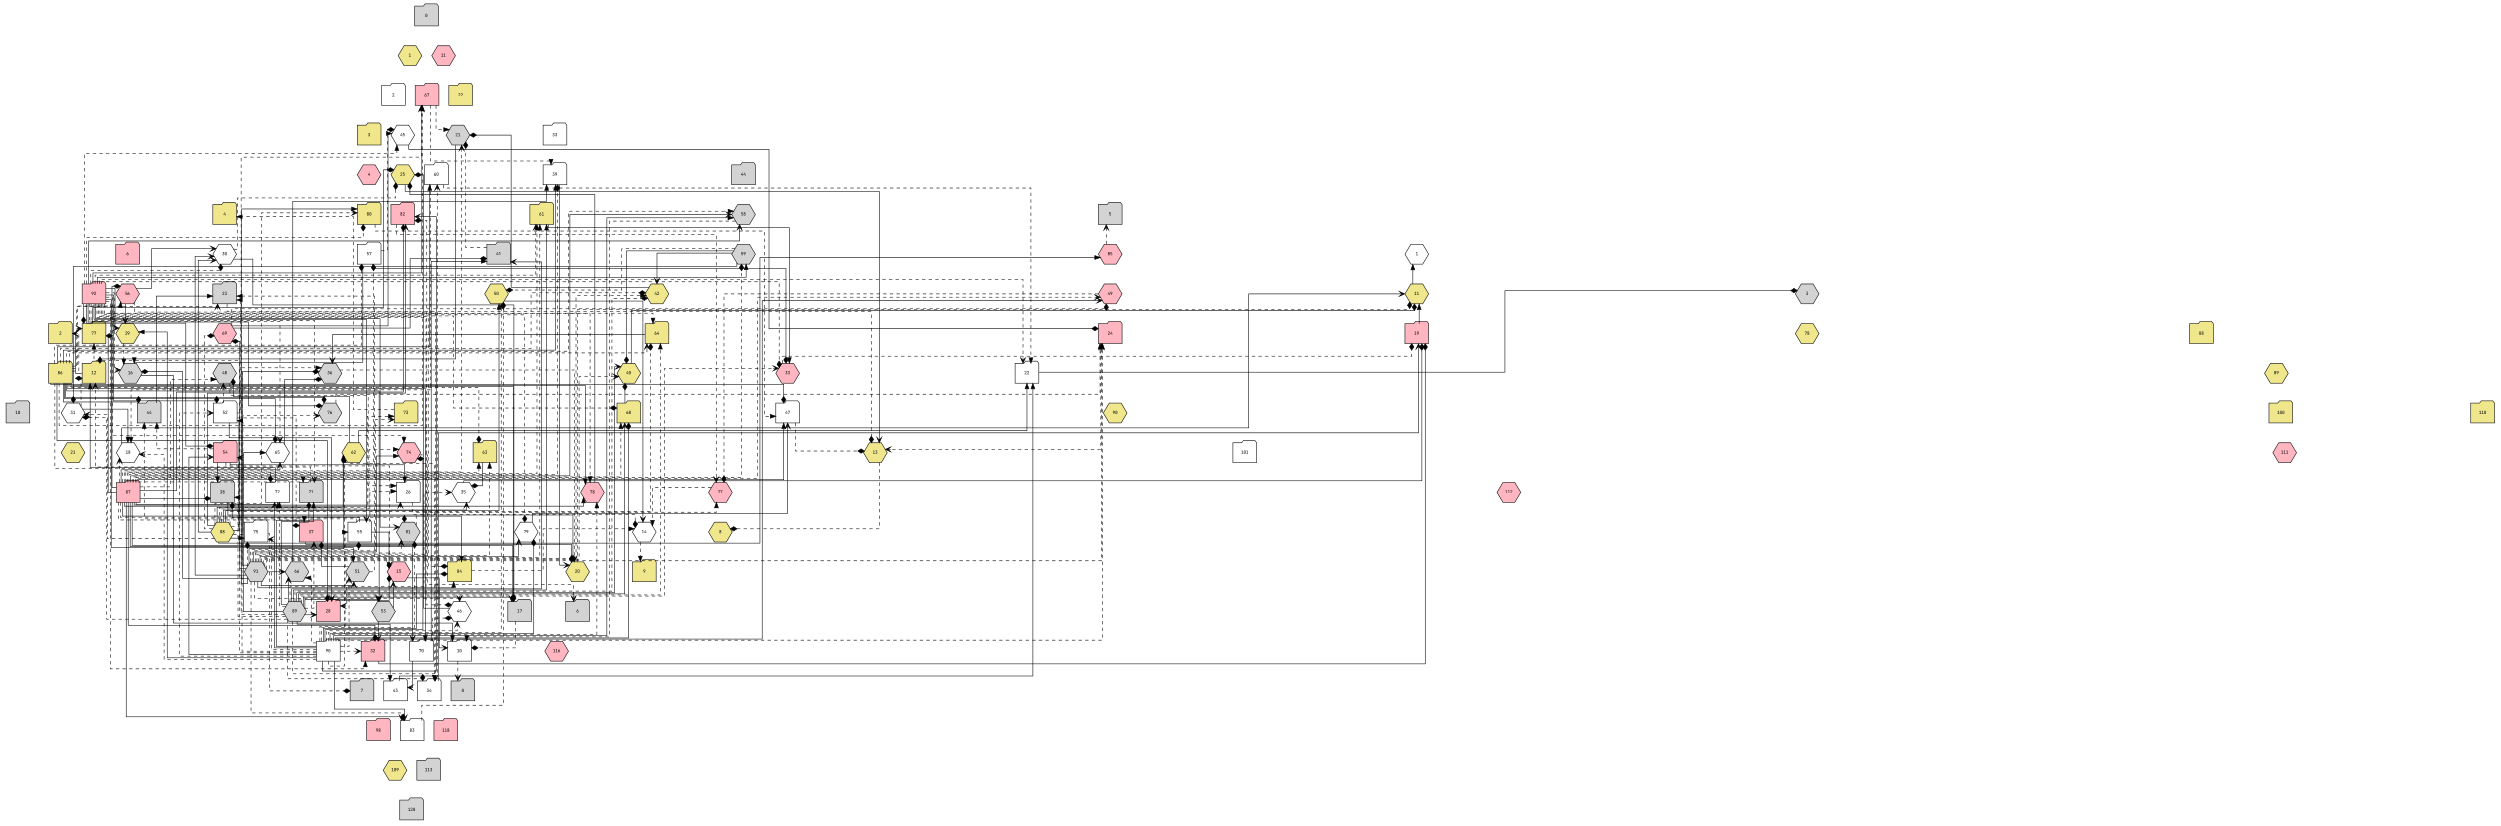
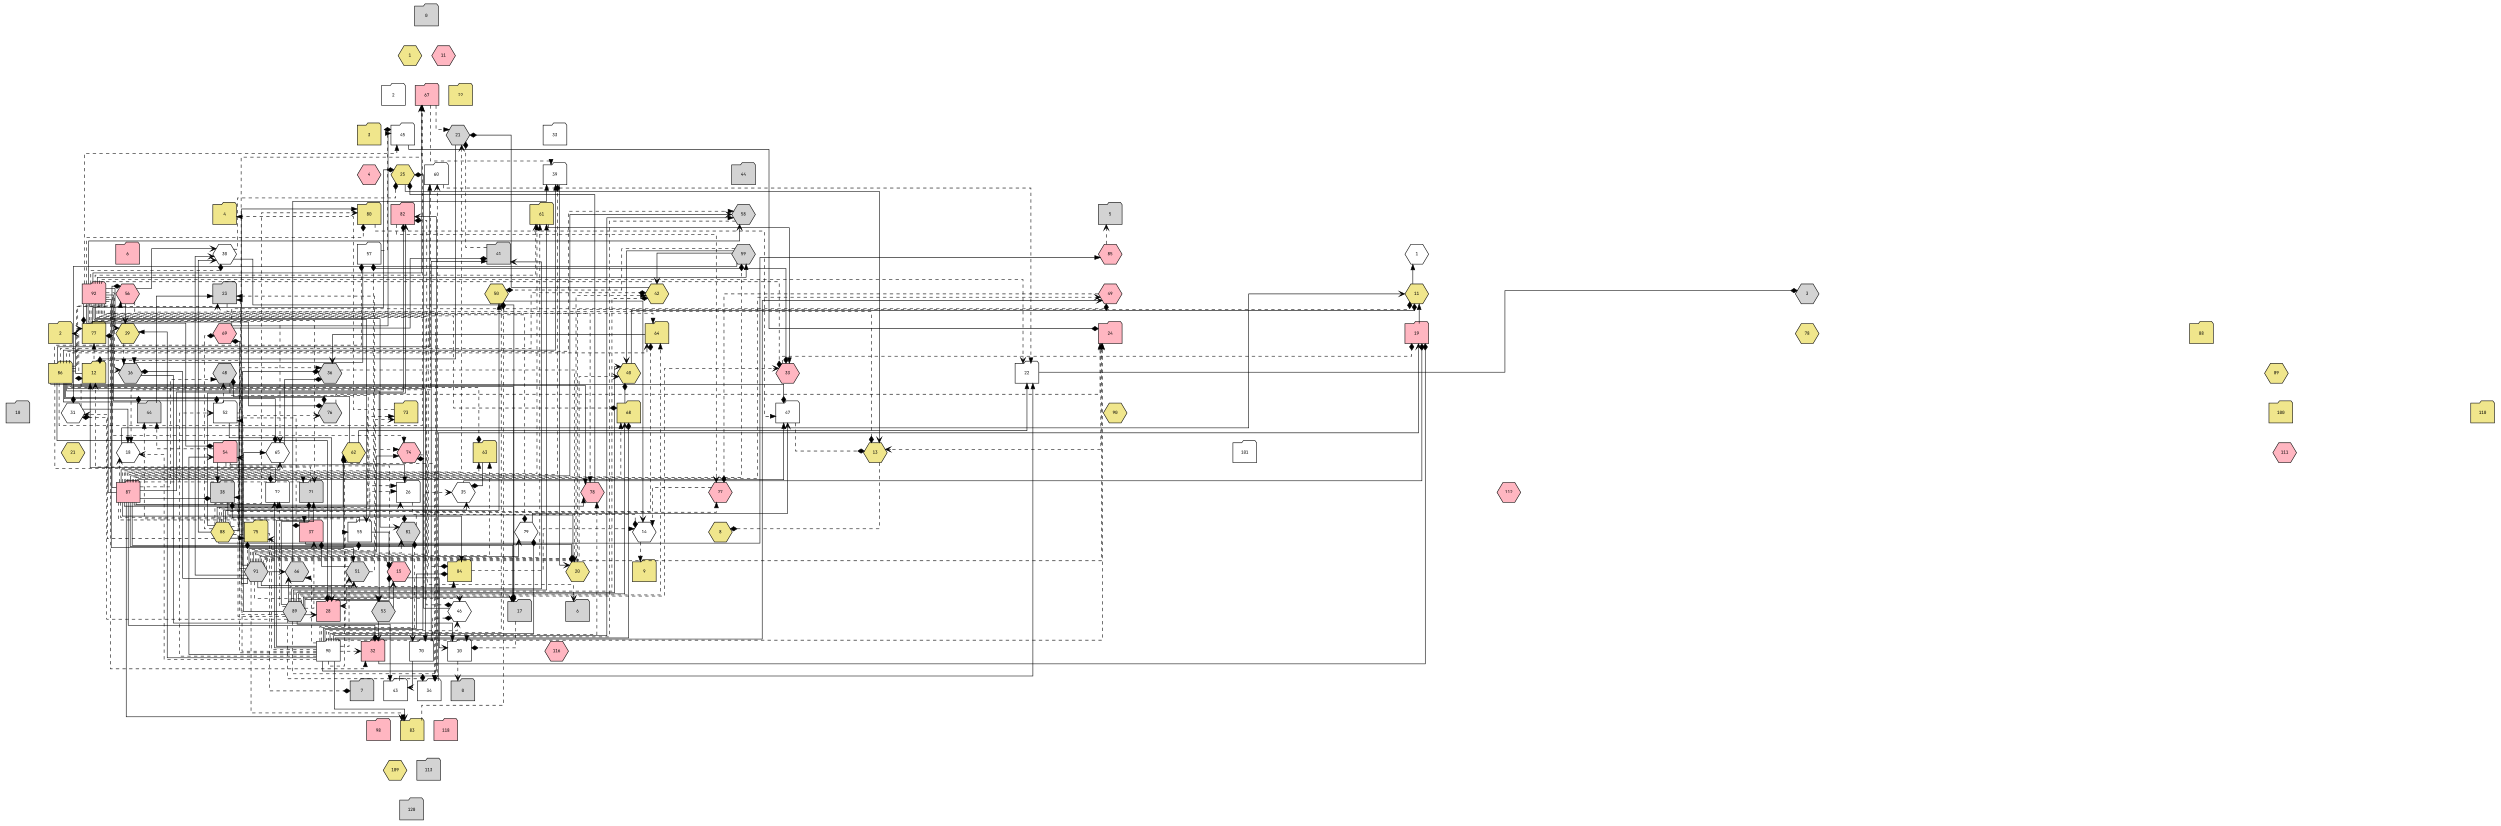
(403, 135) -> (403, 135)
(626, 256) -> (626, 256)
(256, 532) -> (256, 532)
(262, 713) -> (263, 713)
(412, 731) -> (412, 731)
